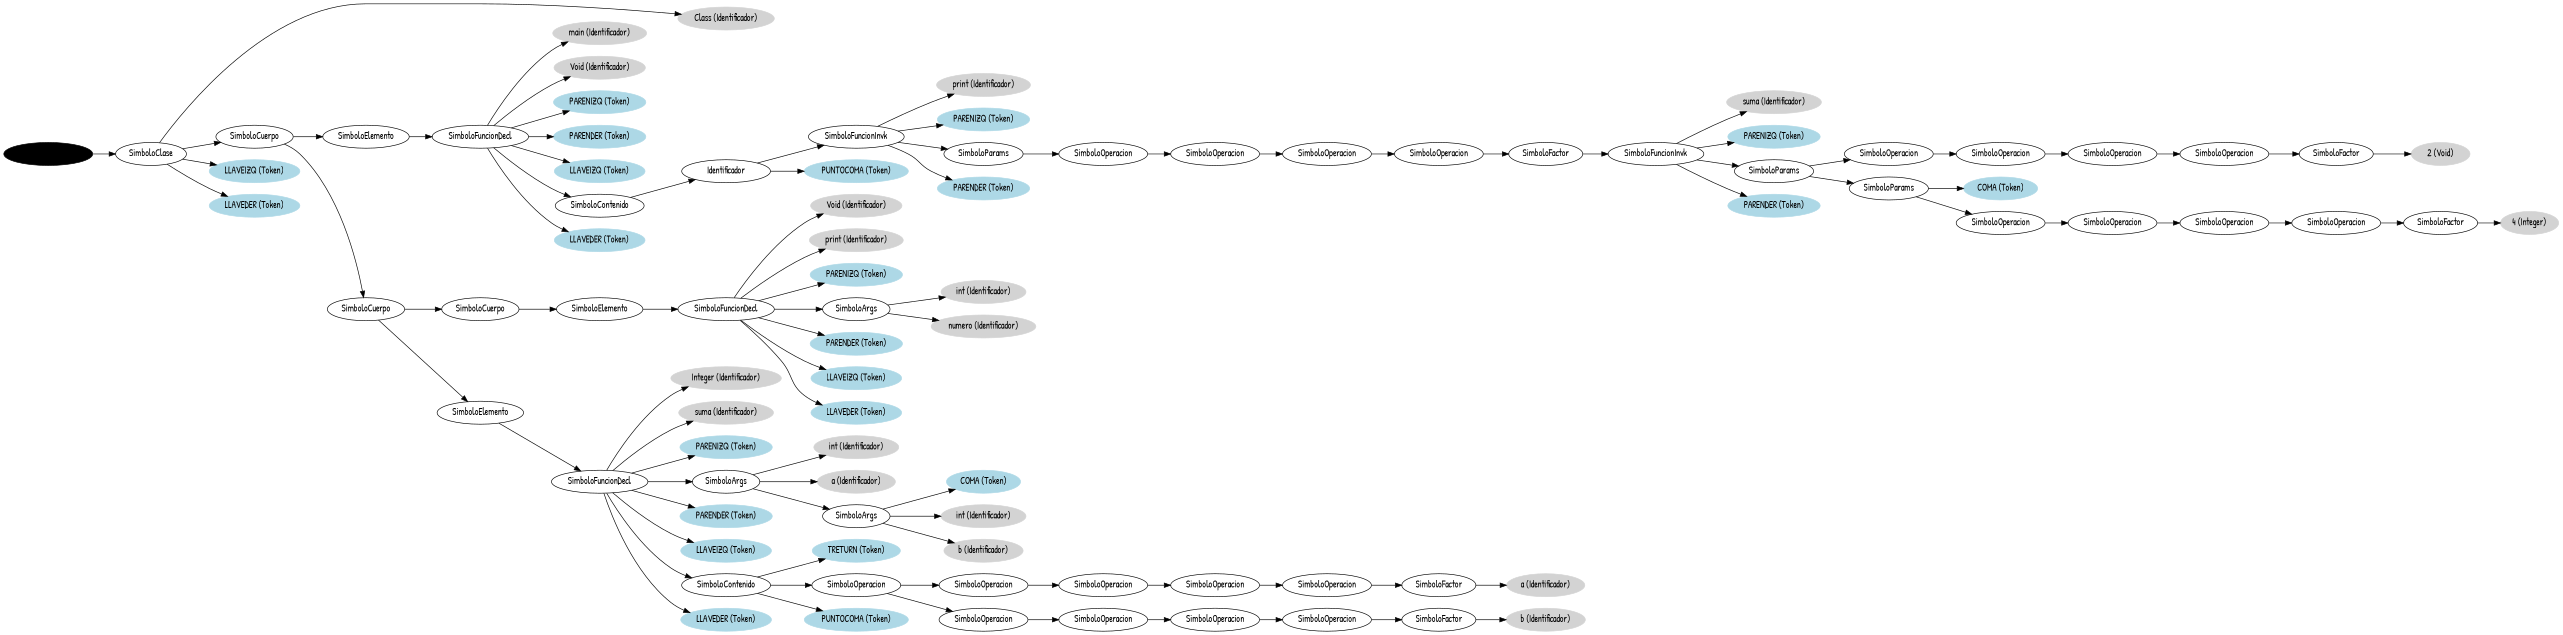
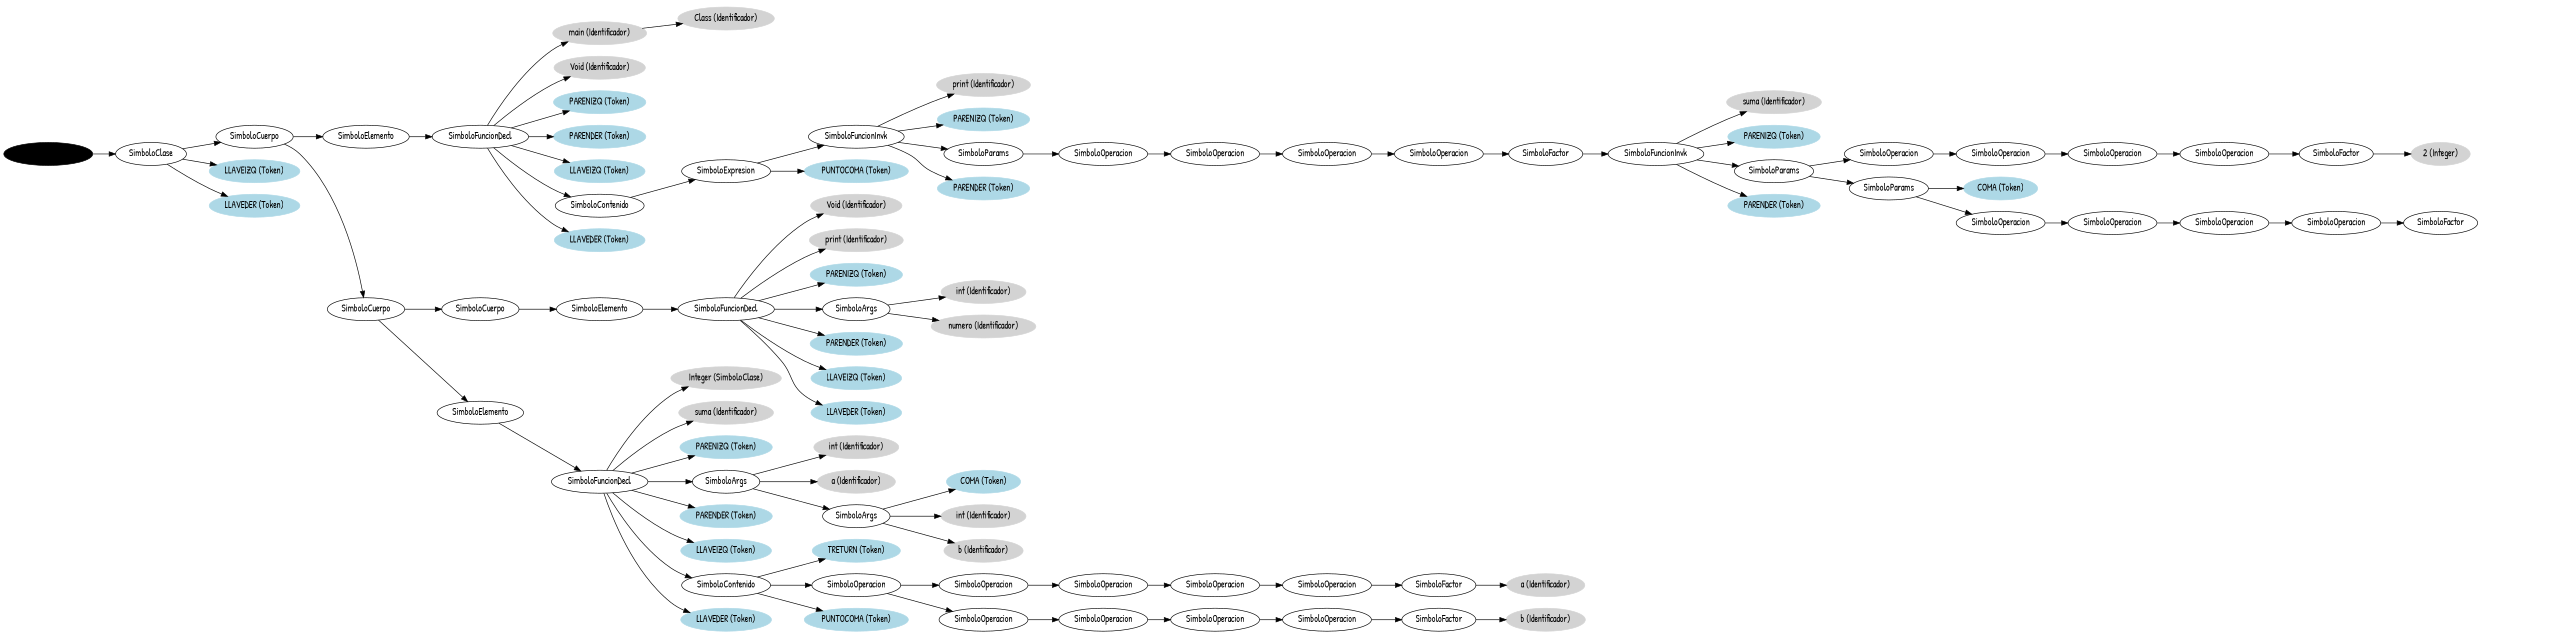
(392, 4) -> (659, 26)
(2441, 154) -> (2441, 154)
(726, 171) -> (726, 171)
(2530, 223) -> none
(726, 378) -> (726, 378)
